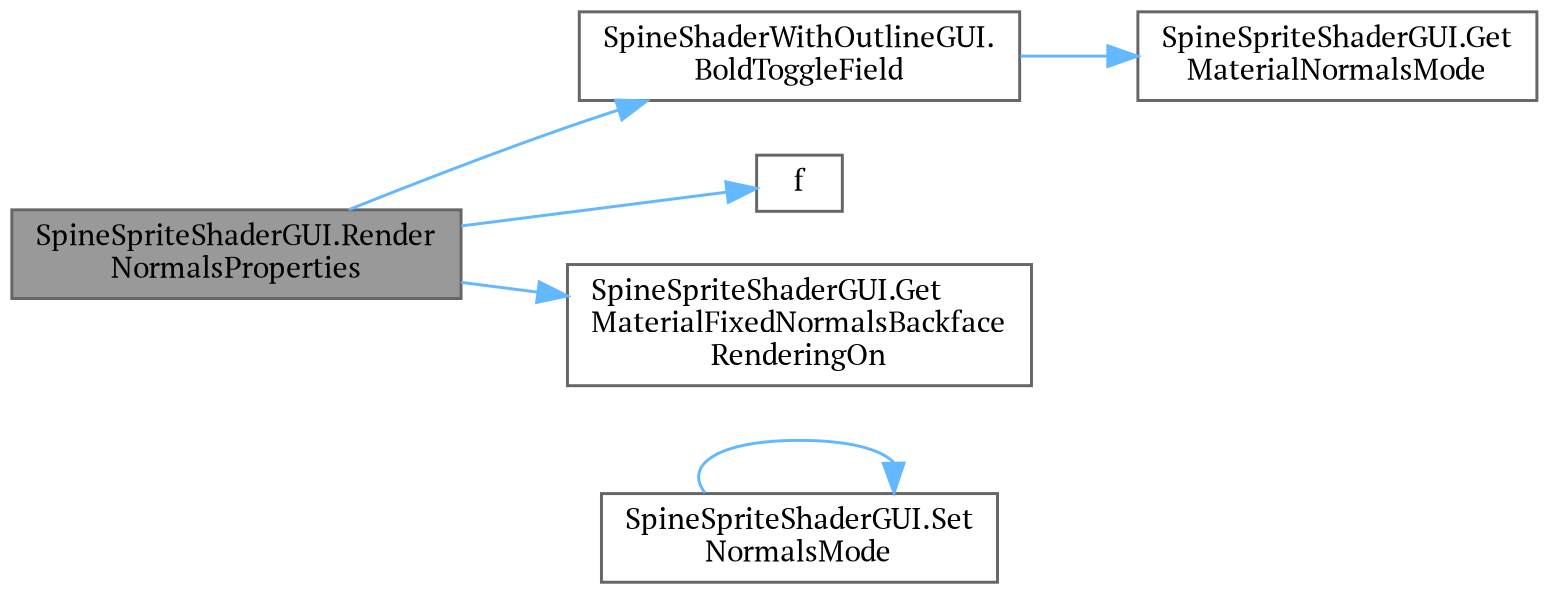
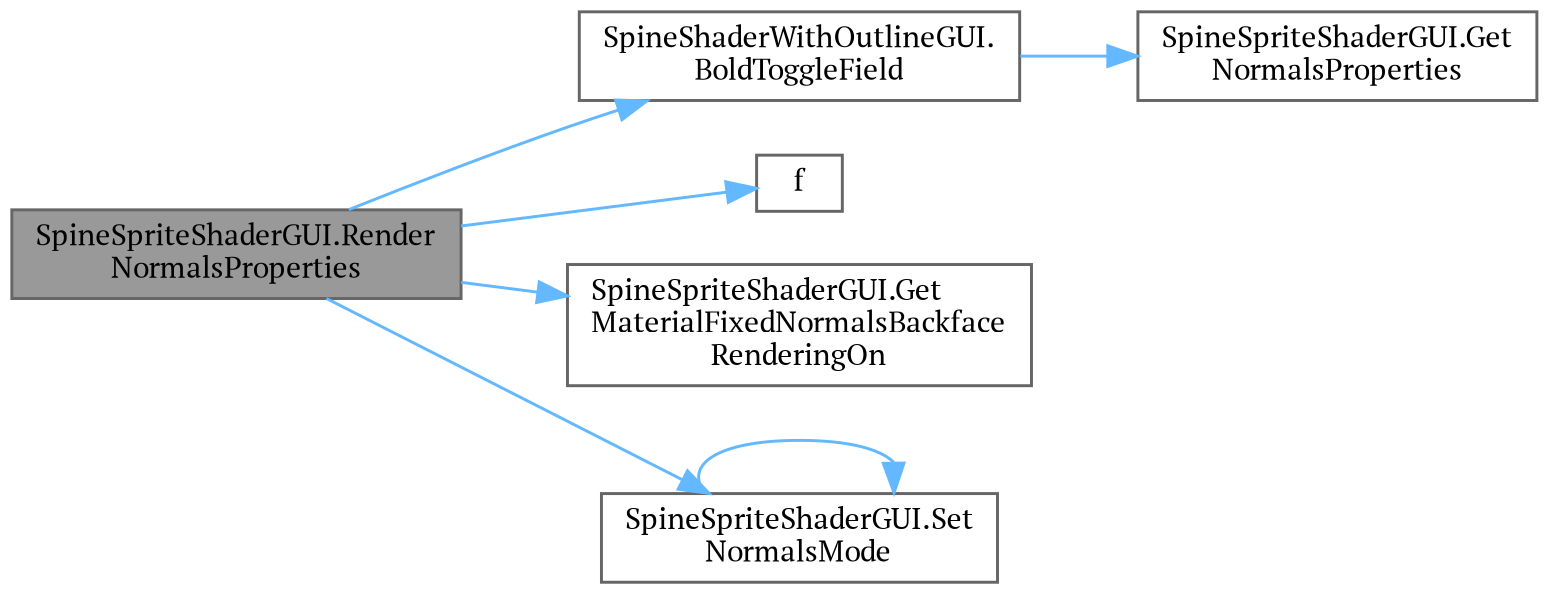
(1337, 56) -> (1337, 56)
none -> (504, 389)
